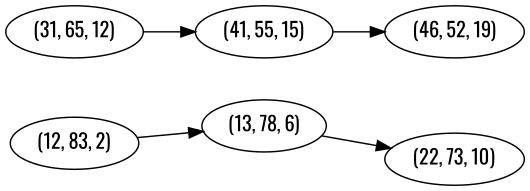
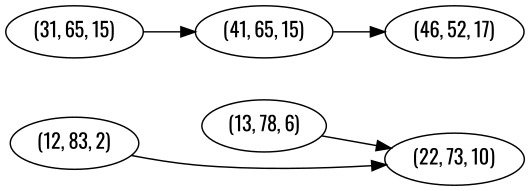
(75, 32) -> (75, 32)
(264, 32) -> (264, 32)
(455, 32) -> (455, 32)
(163, 135) -> (251, 168)
